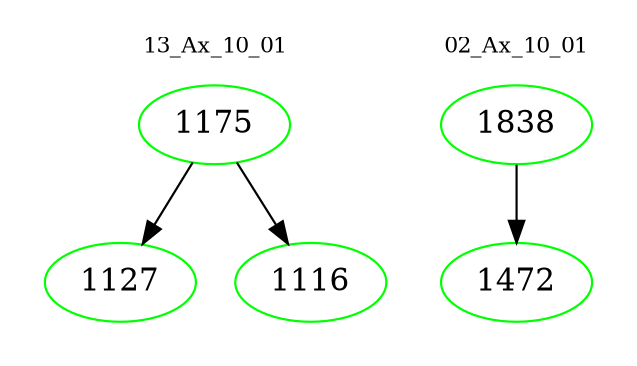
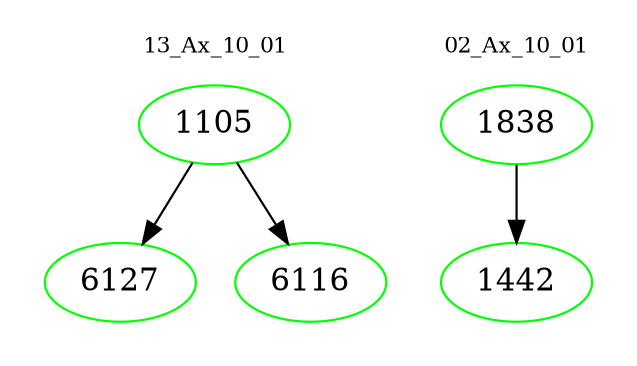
(215, 125) -> (215, 125)
(120, 282) -> (120, 282)
(311, 282) -> (311, 282)
(517, 282) -> (517, 282)
